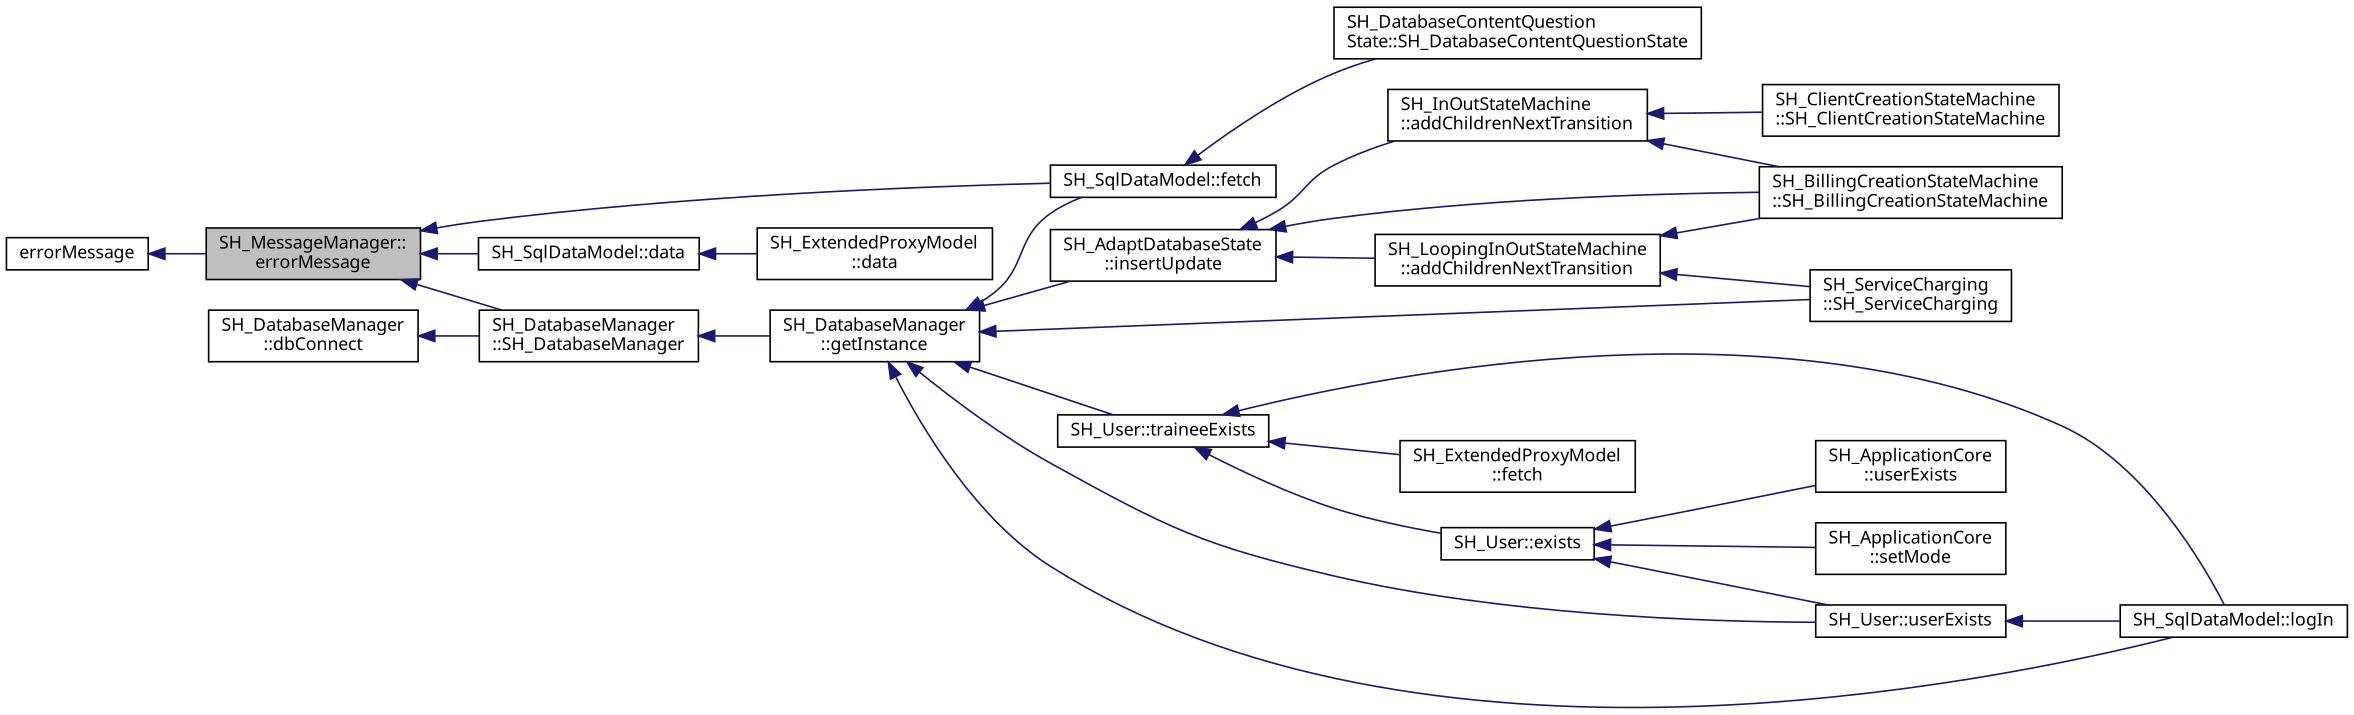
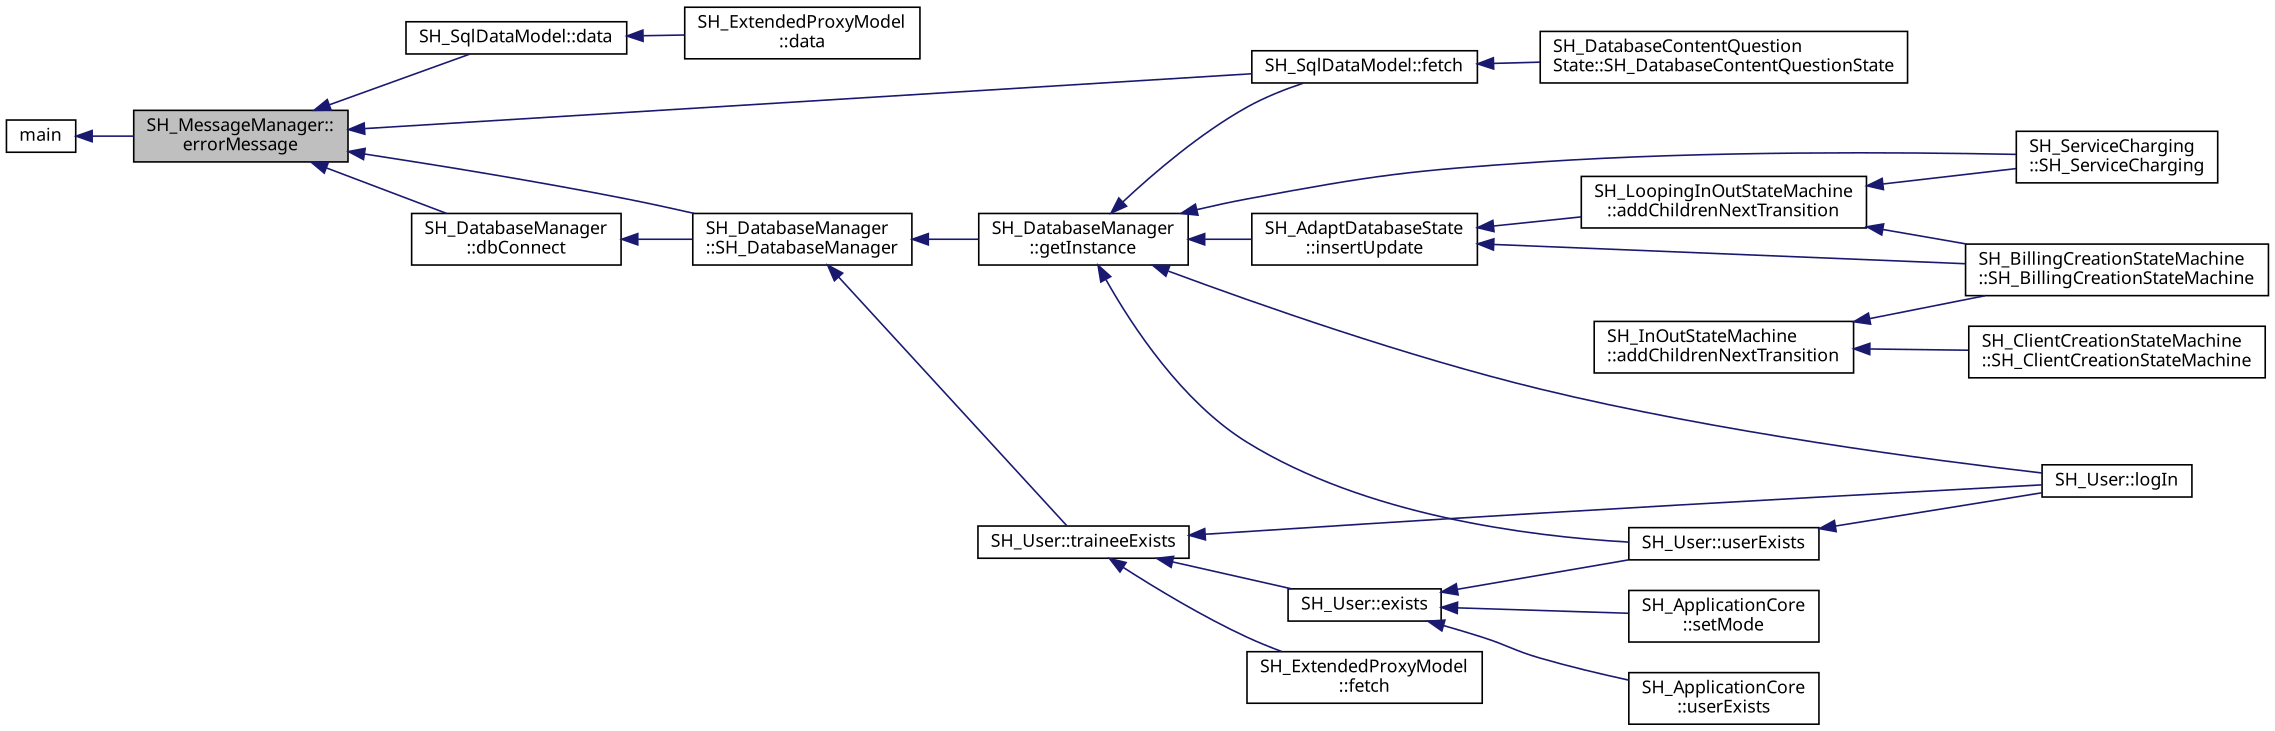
(1320, 174) -> none
none -> (387, 191)
(77, 254) -> (41, 136)
(1042, 391) -> (953, 401)
(2234, 621) -> (2117, 481)
